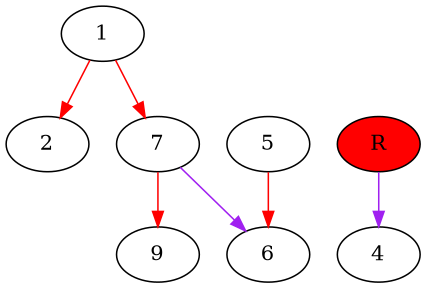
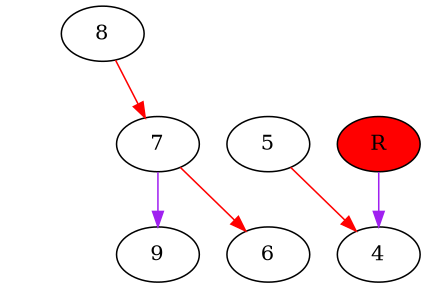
(103, 34) -> (103, 34)
(48, 144) -> none
(158, 192) -> (158, 192)
(268, 192) -> (318, 194)
(207, 194) -> (207, 194)
